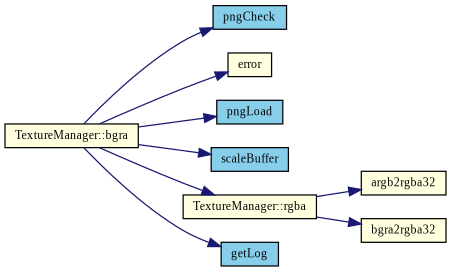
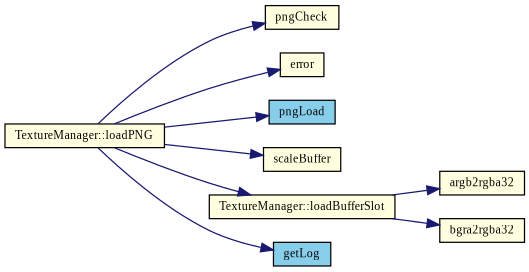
(250, 17) -> (302, 17)
(72, 136) -> (85, 136)
(250, 159) -> (302, 159)
(250, 207) -> (302, 207)
